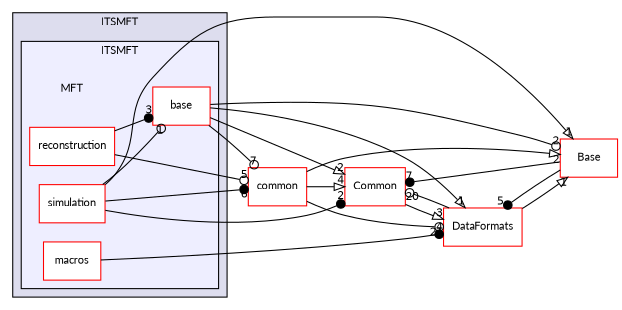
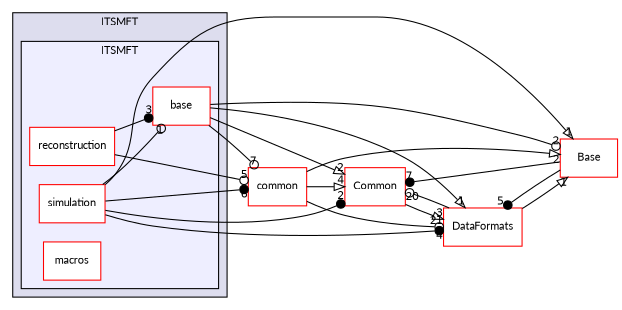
(72, 89) -> none
(268, 251) -> (269, 235)
